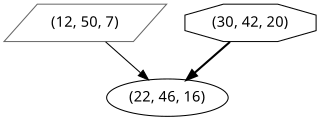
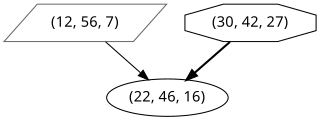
(85, 23) -> (85, 23)
(251, 23) -> (251, 23)
